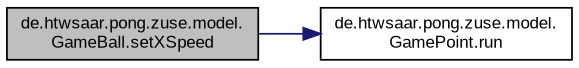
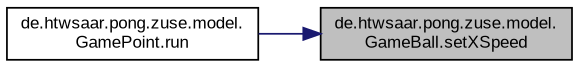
(281, 34) -> (281, 34)
